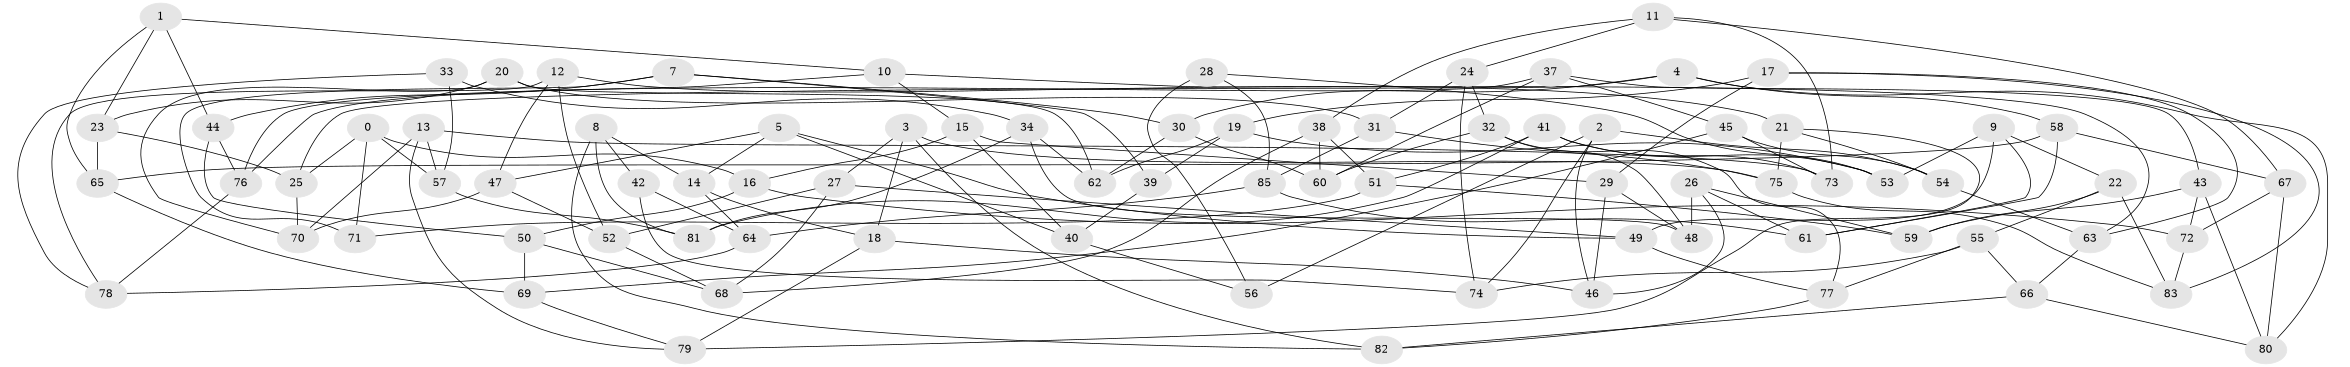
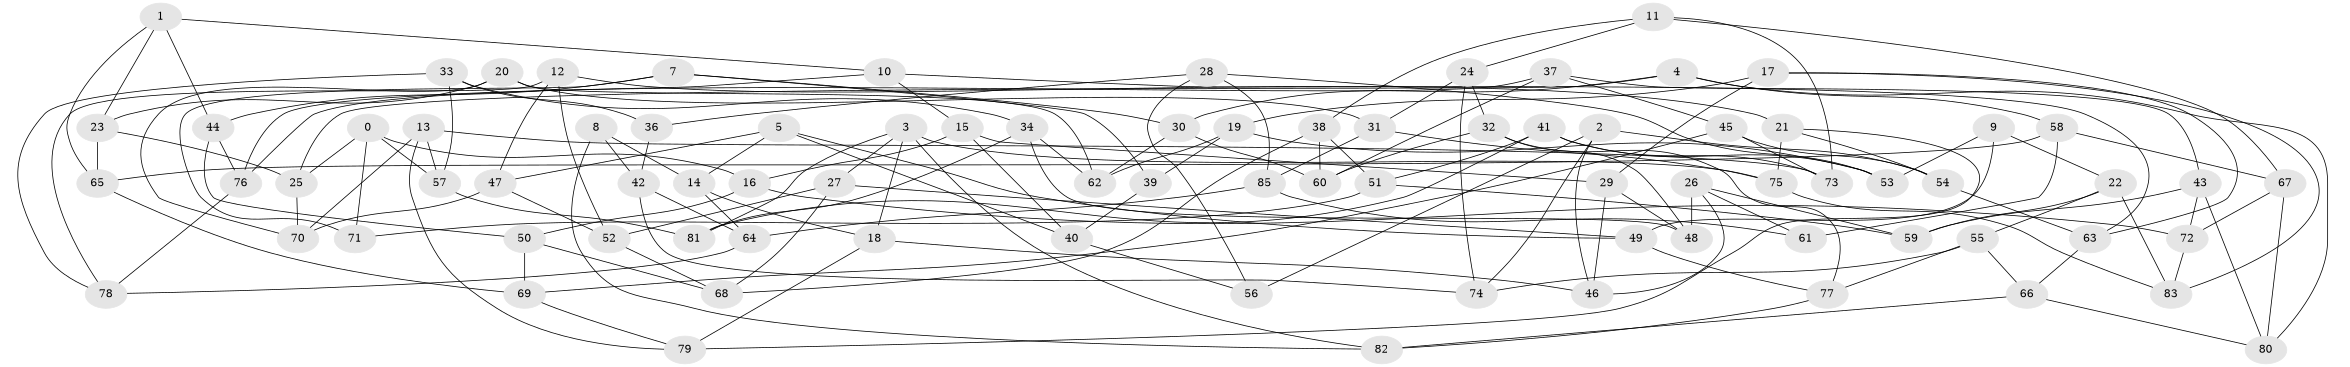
none -> (652, 128)
(616, 203) -> (796, 178)
(1959, 212) -> none
